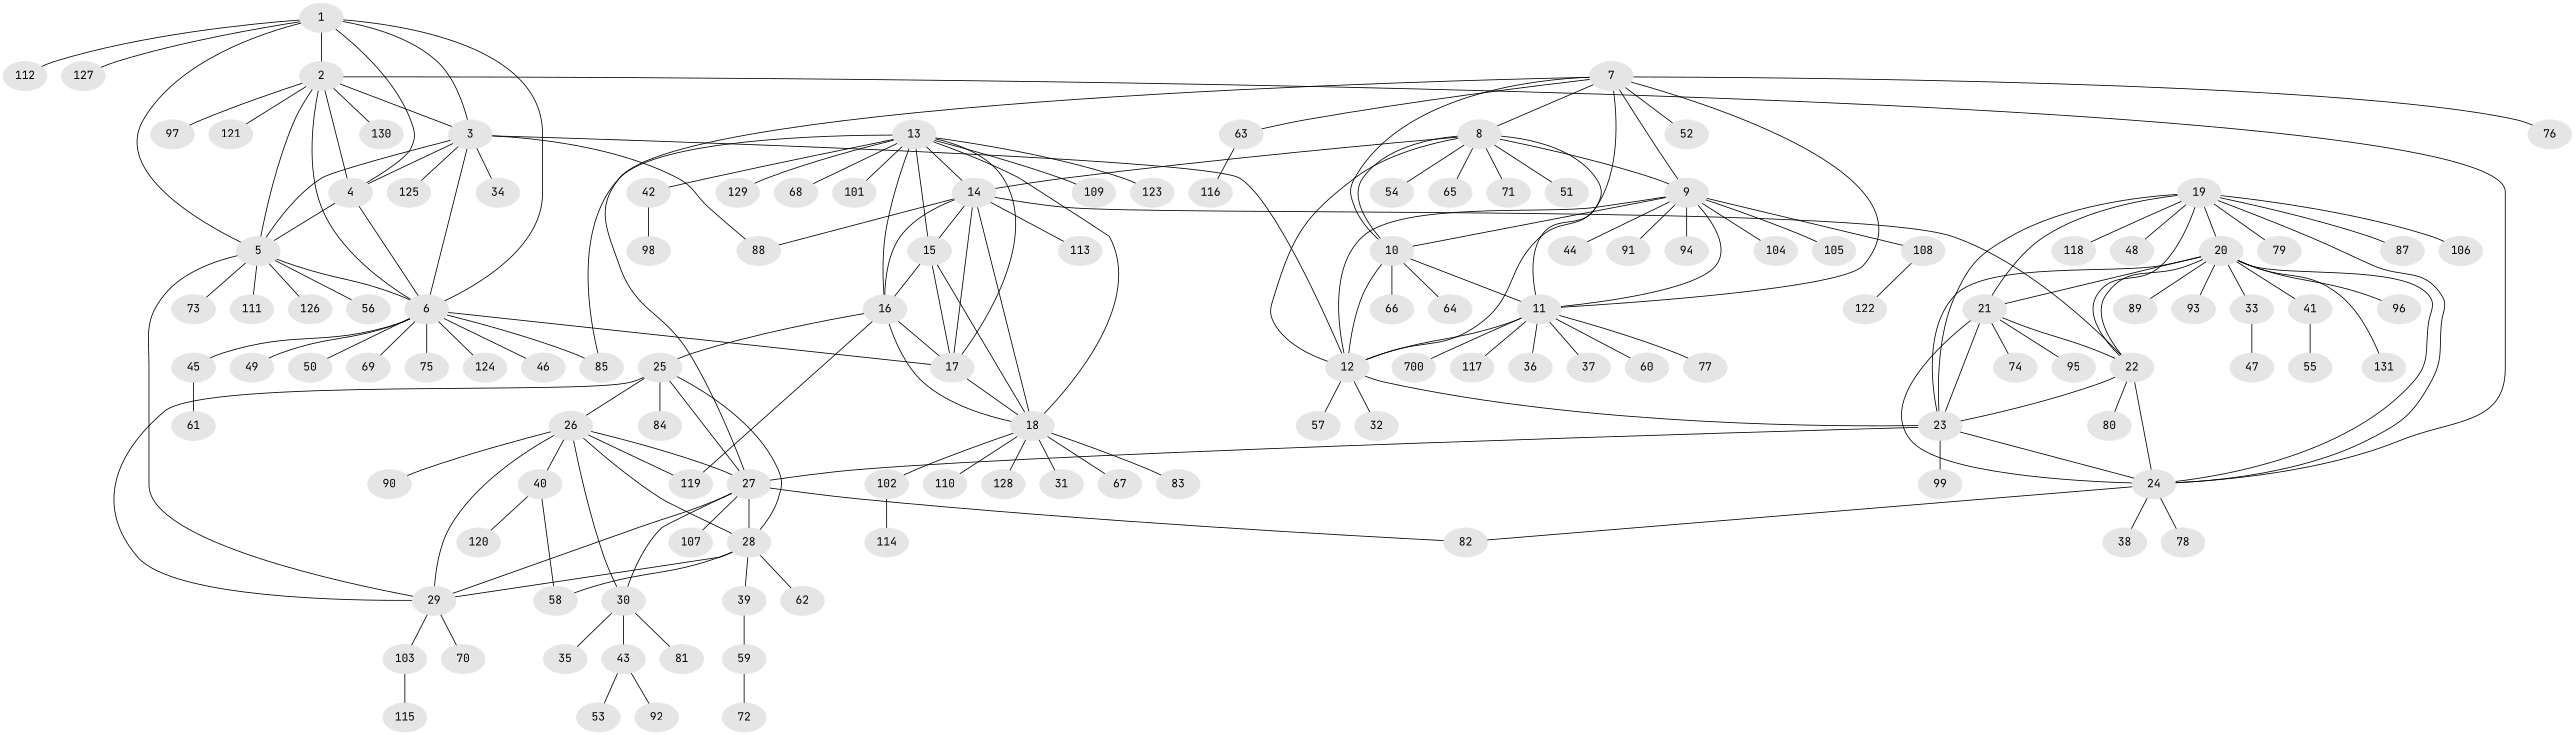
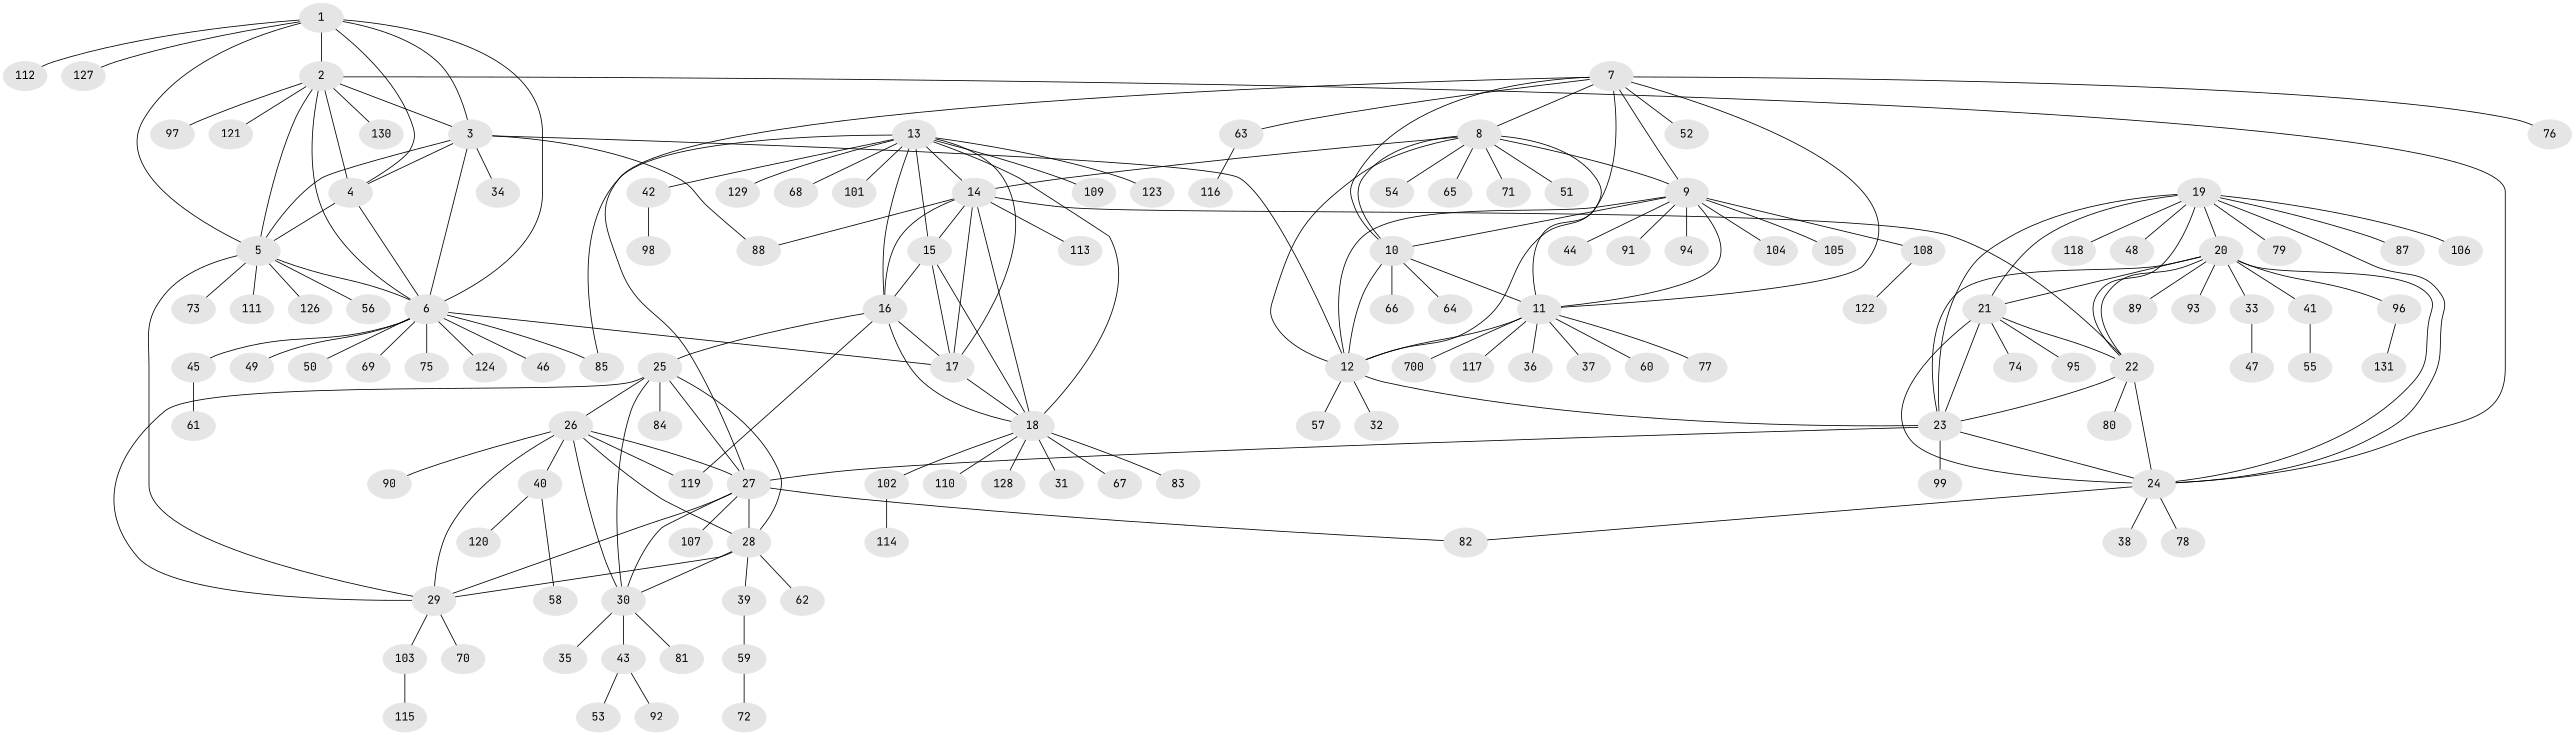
(409, 193) -> none
(2335, 292) -> (2391, 339)
none -> (618, 480)
(654, 573) -> (687, 572)
